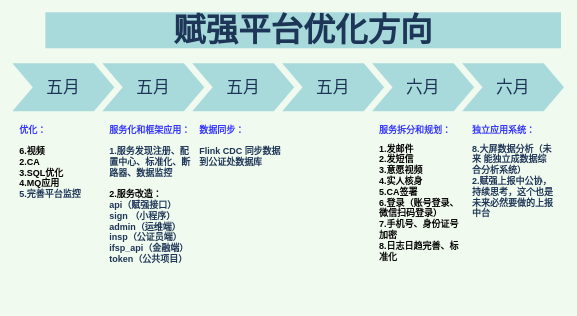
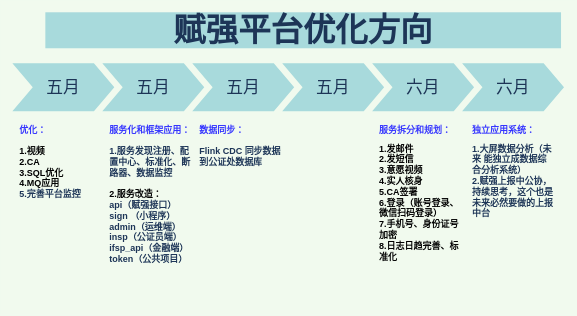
(514, 155) -> (514, 155)
(50, 157) -> (50, 157)
